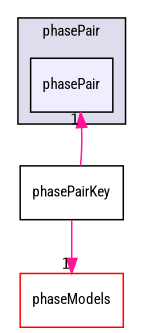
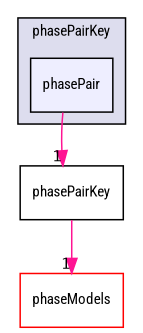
(72, 32) -> (72, 32)
(82, 147) -> (62, 134)
